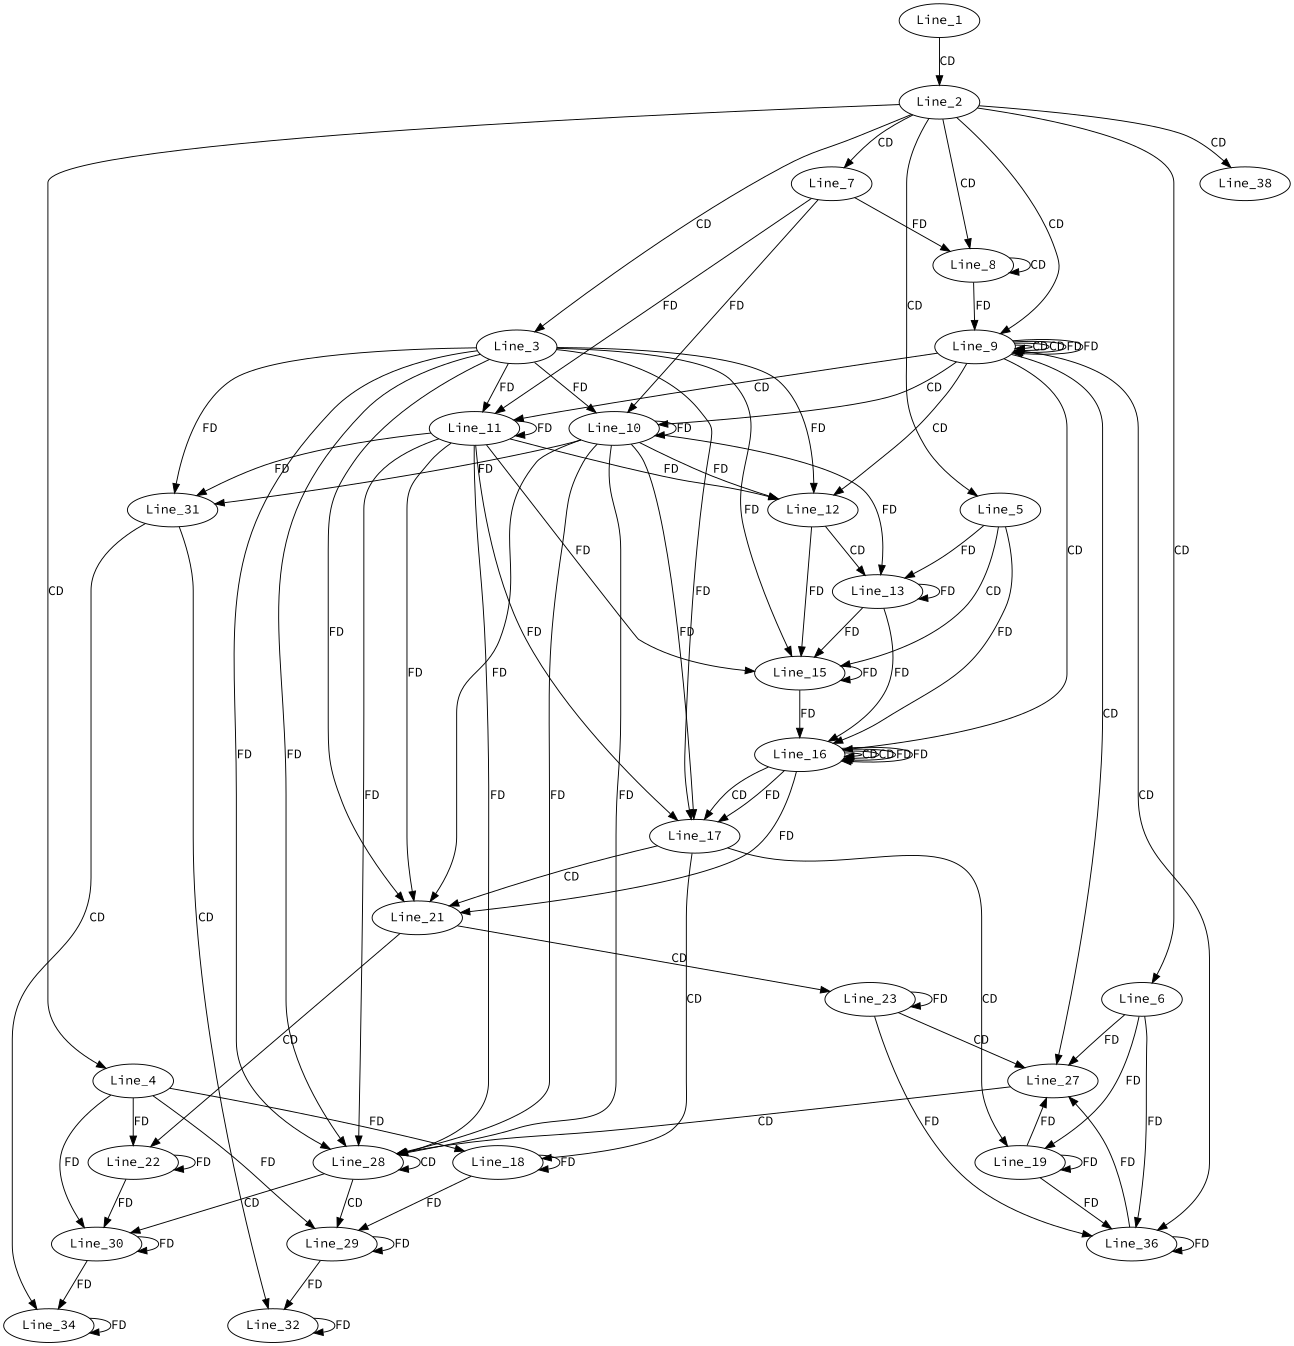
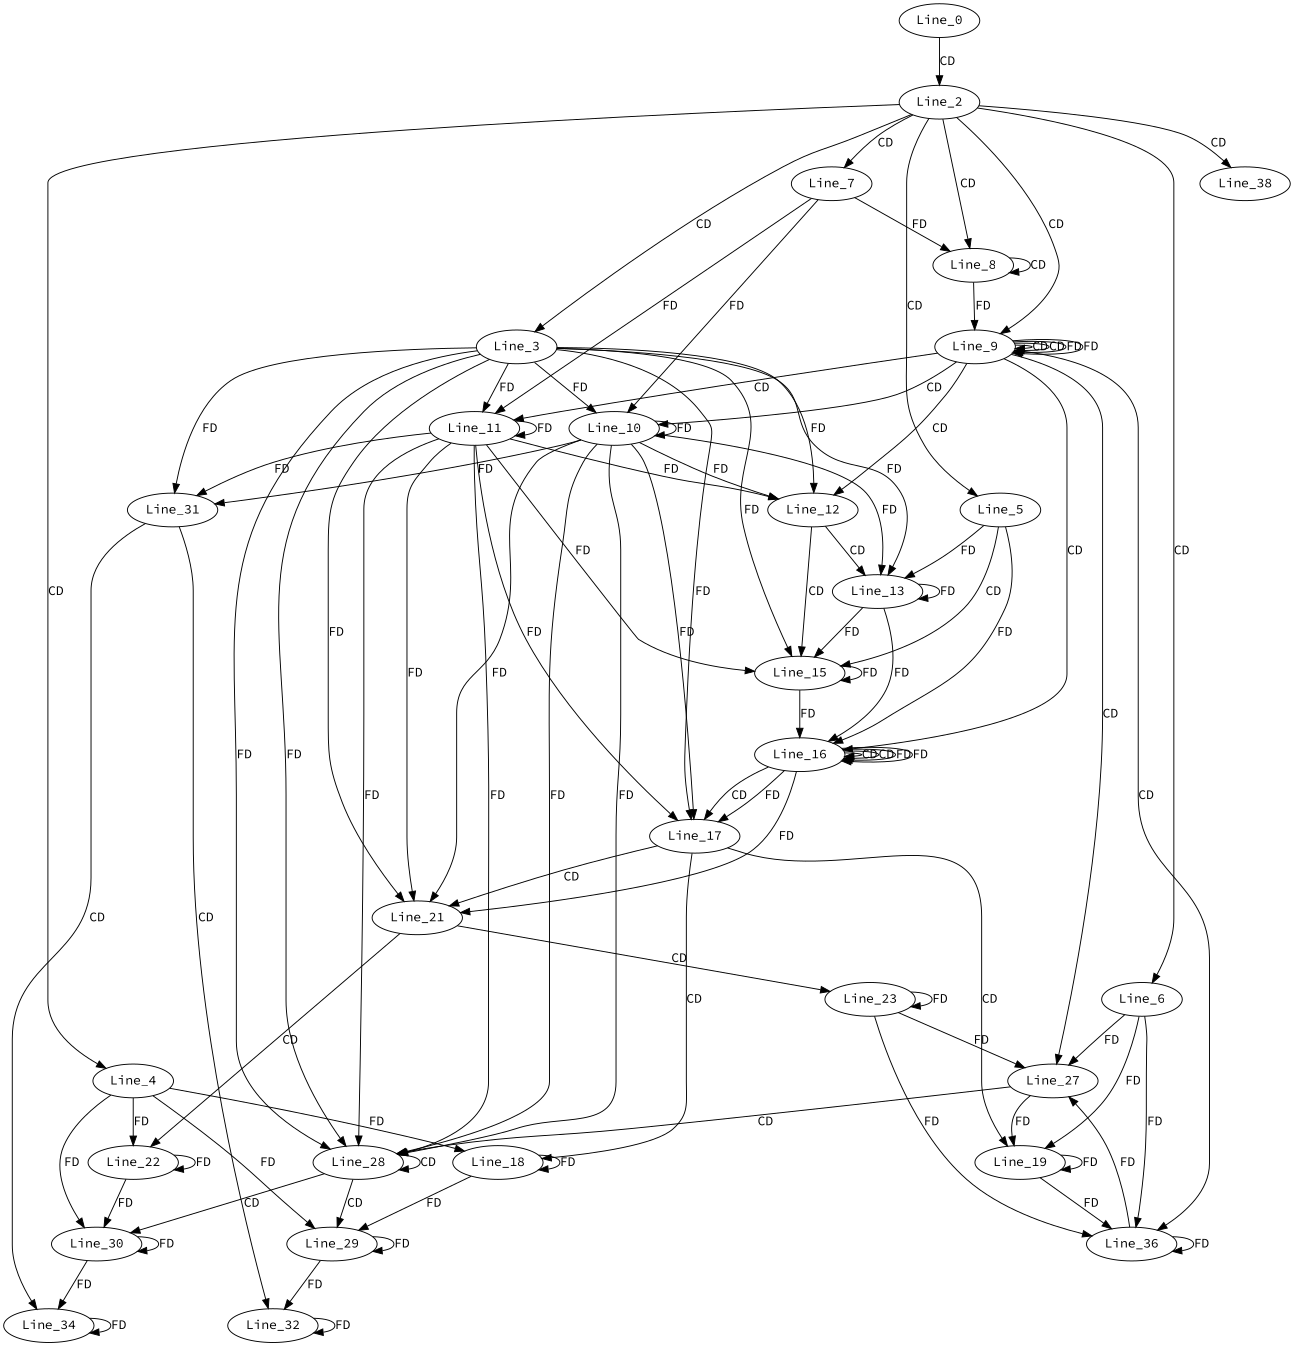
(939, 21) -> (939, 21)
none -> (823, 452)
(816, 592) -> (816, 592)
(981, 1040) -> (981, 1040)
(1035, 1126) -> (1015, 1113)
